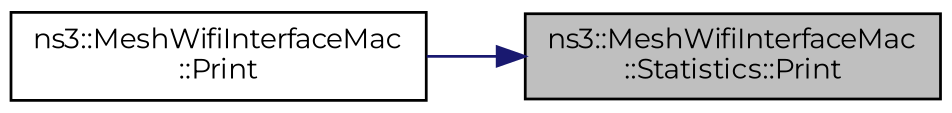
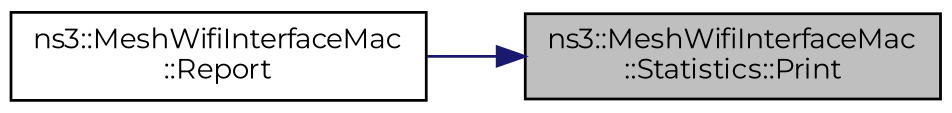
(219, 56) -> (219, 56)
